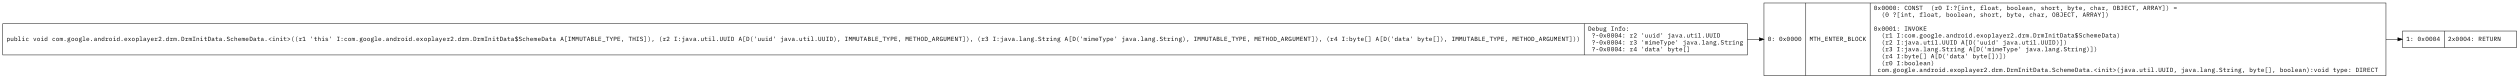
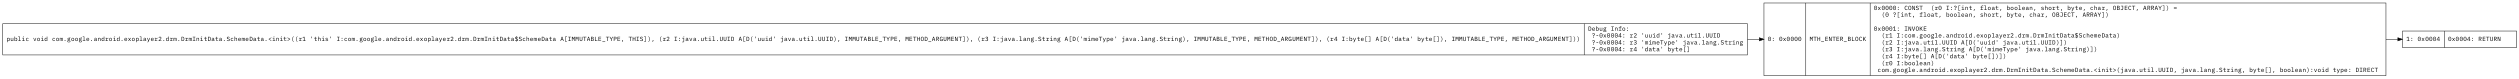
(2480, 39) -> (2480, 39)
